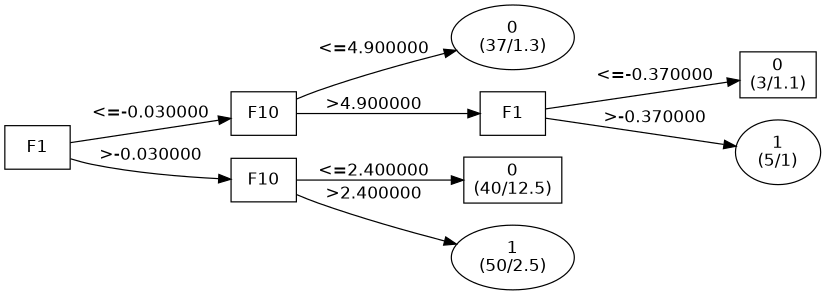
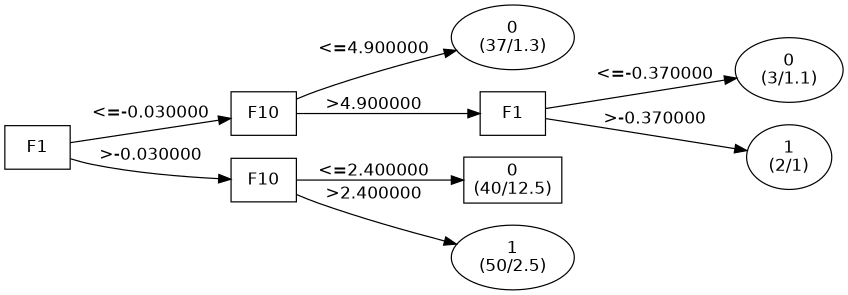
(778, 75) -> (789, 70)
(778, 152) -> (789, 157)
